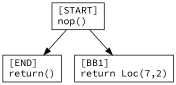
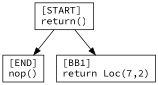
(78, 16) -> (64, 16)
(32, 69) -> (23, 69)
